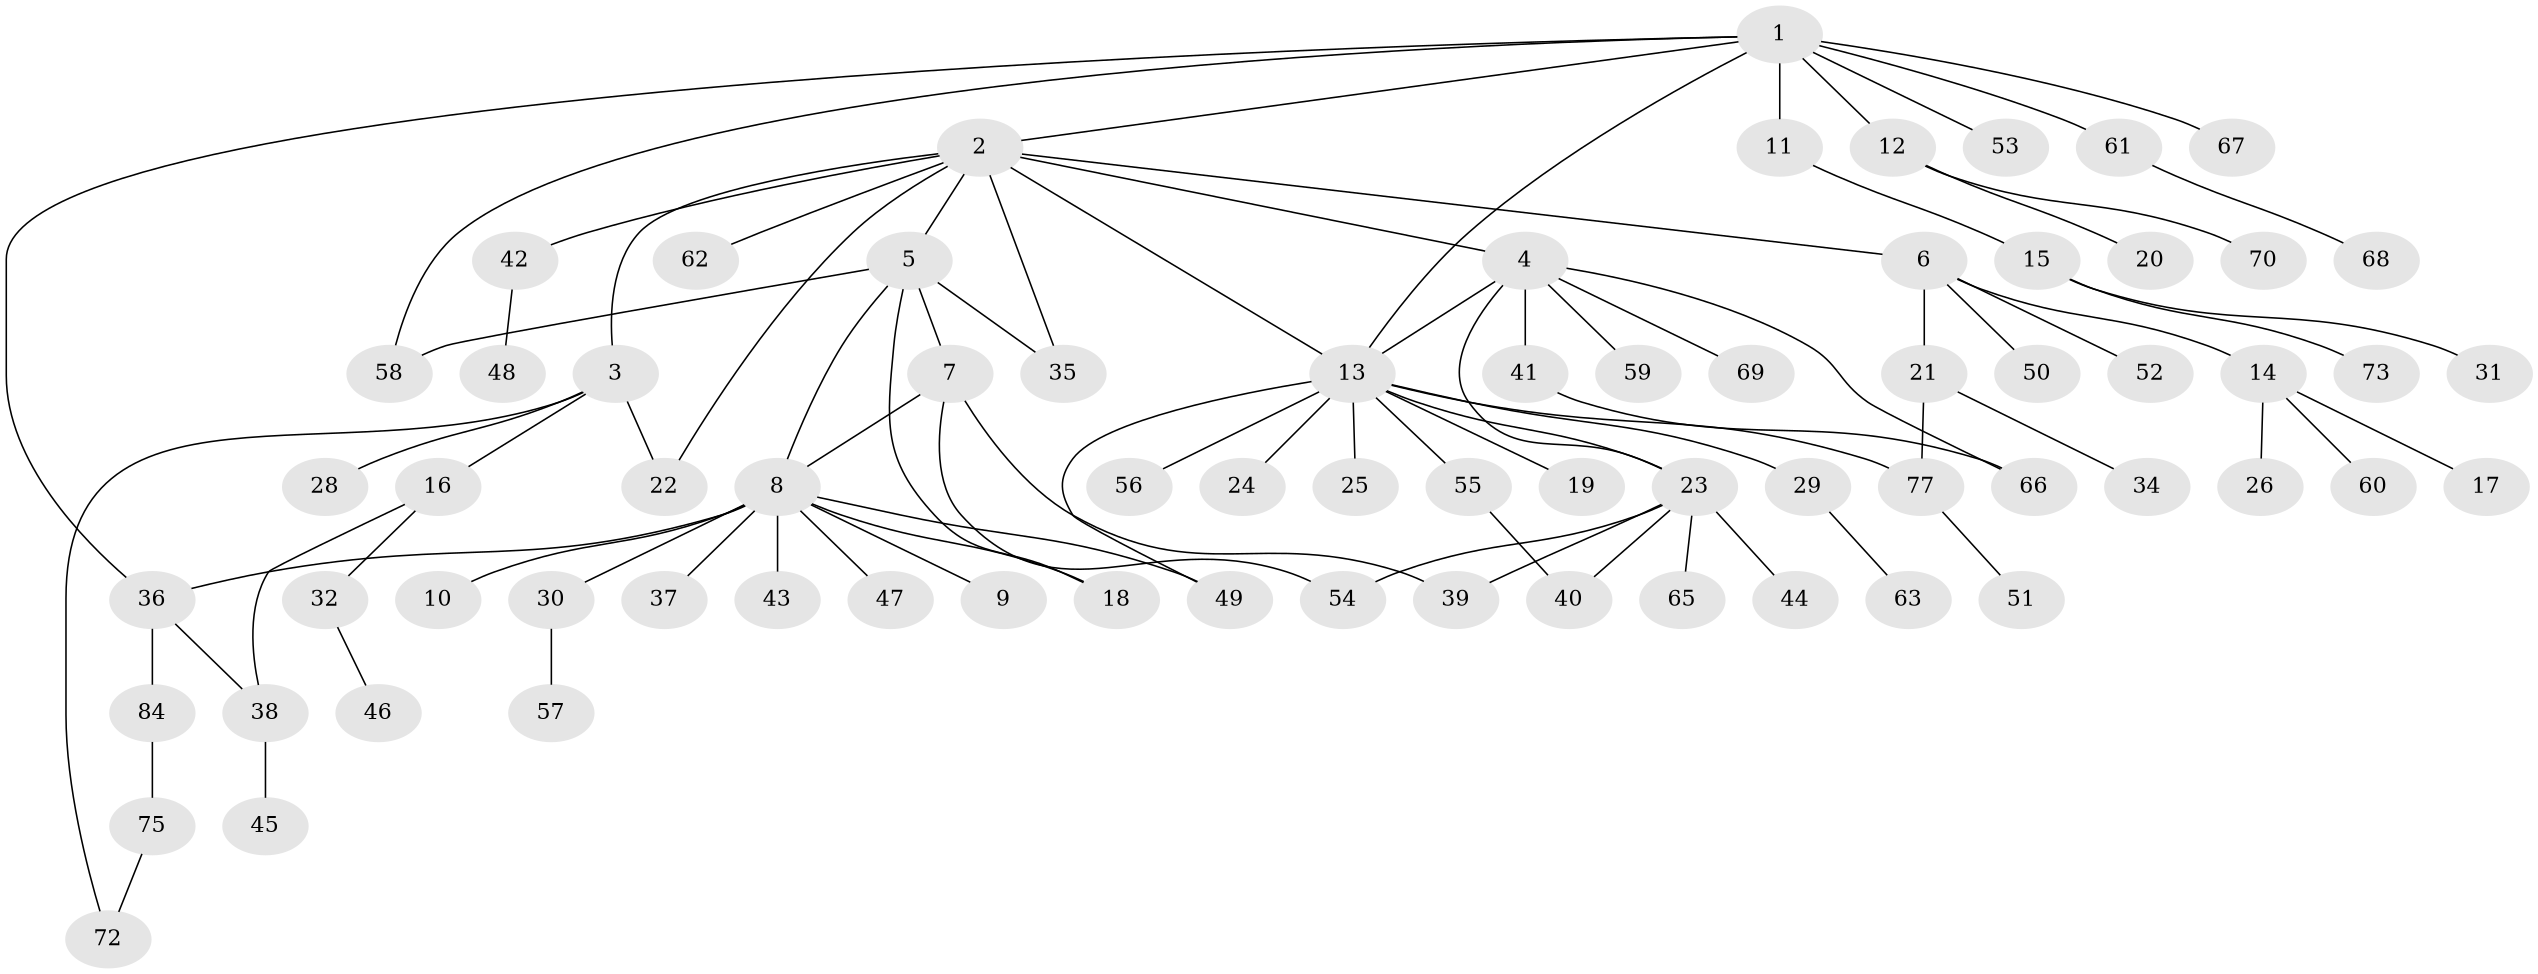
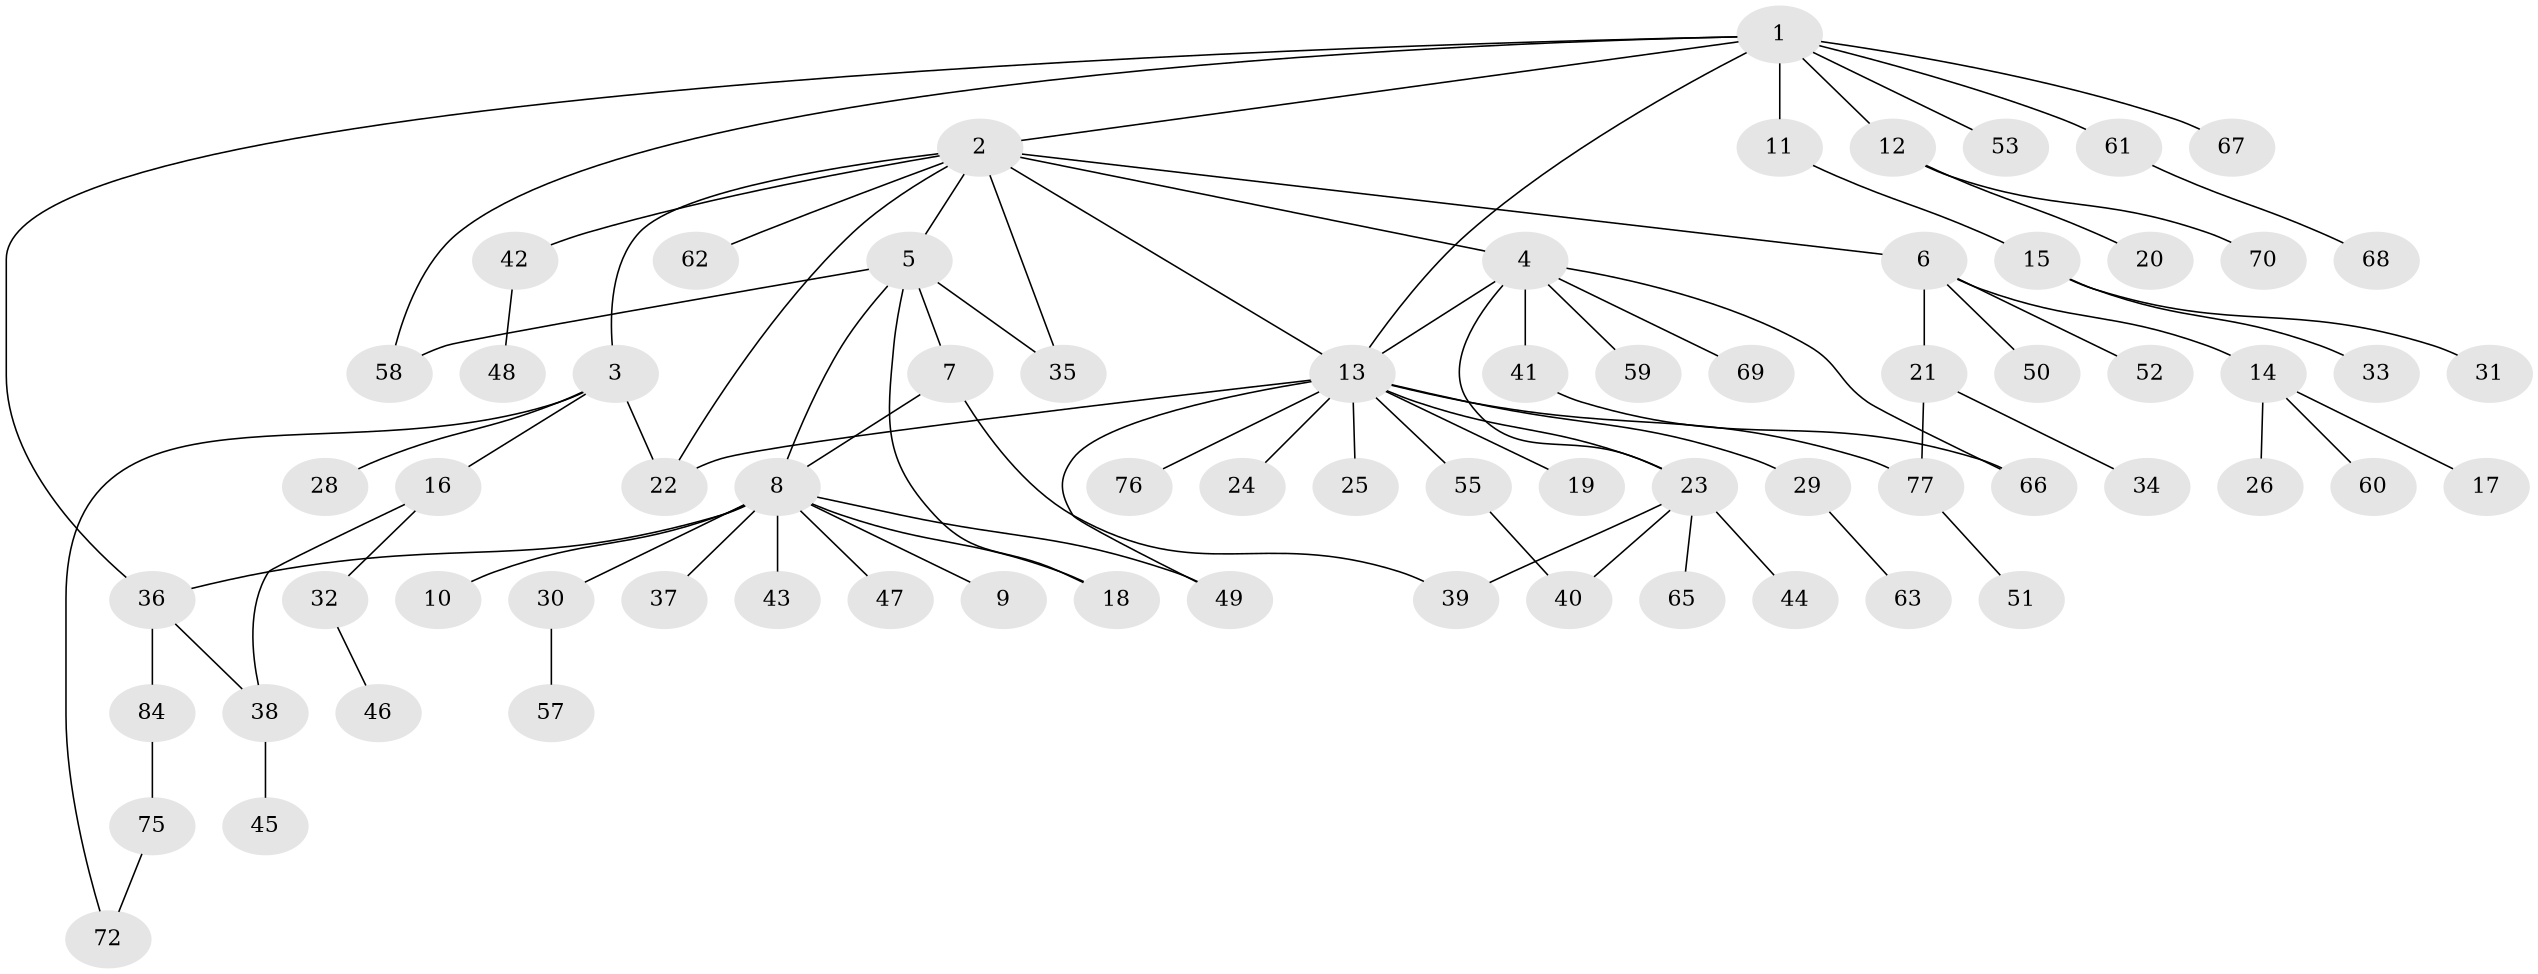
(2377, 374) -> (2377, 374)
none -> (1002, 417)
(1129, 487) -> (1129, 487)
(1343, 600) -> none
